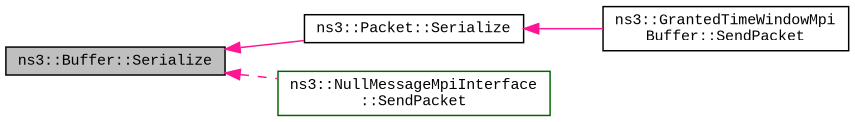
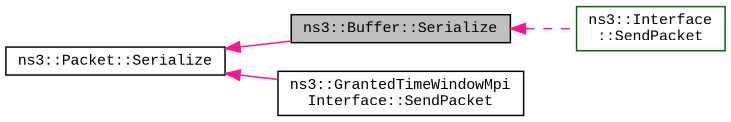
(726, 29) -> (401, 93)
(272, 44) -> (265, 44)
(414, 93) -> (651, 29)
